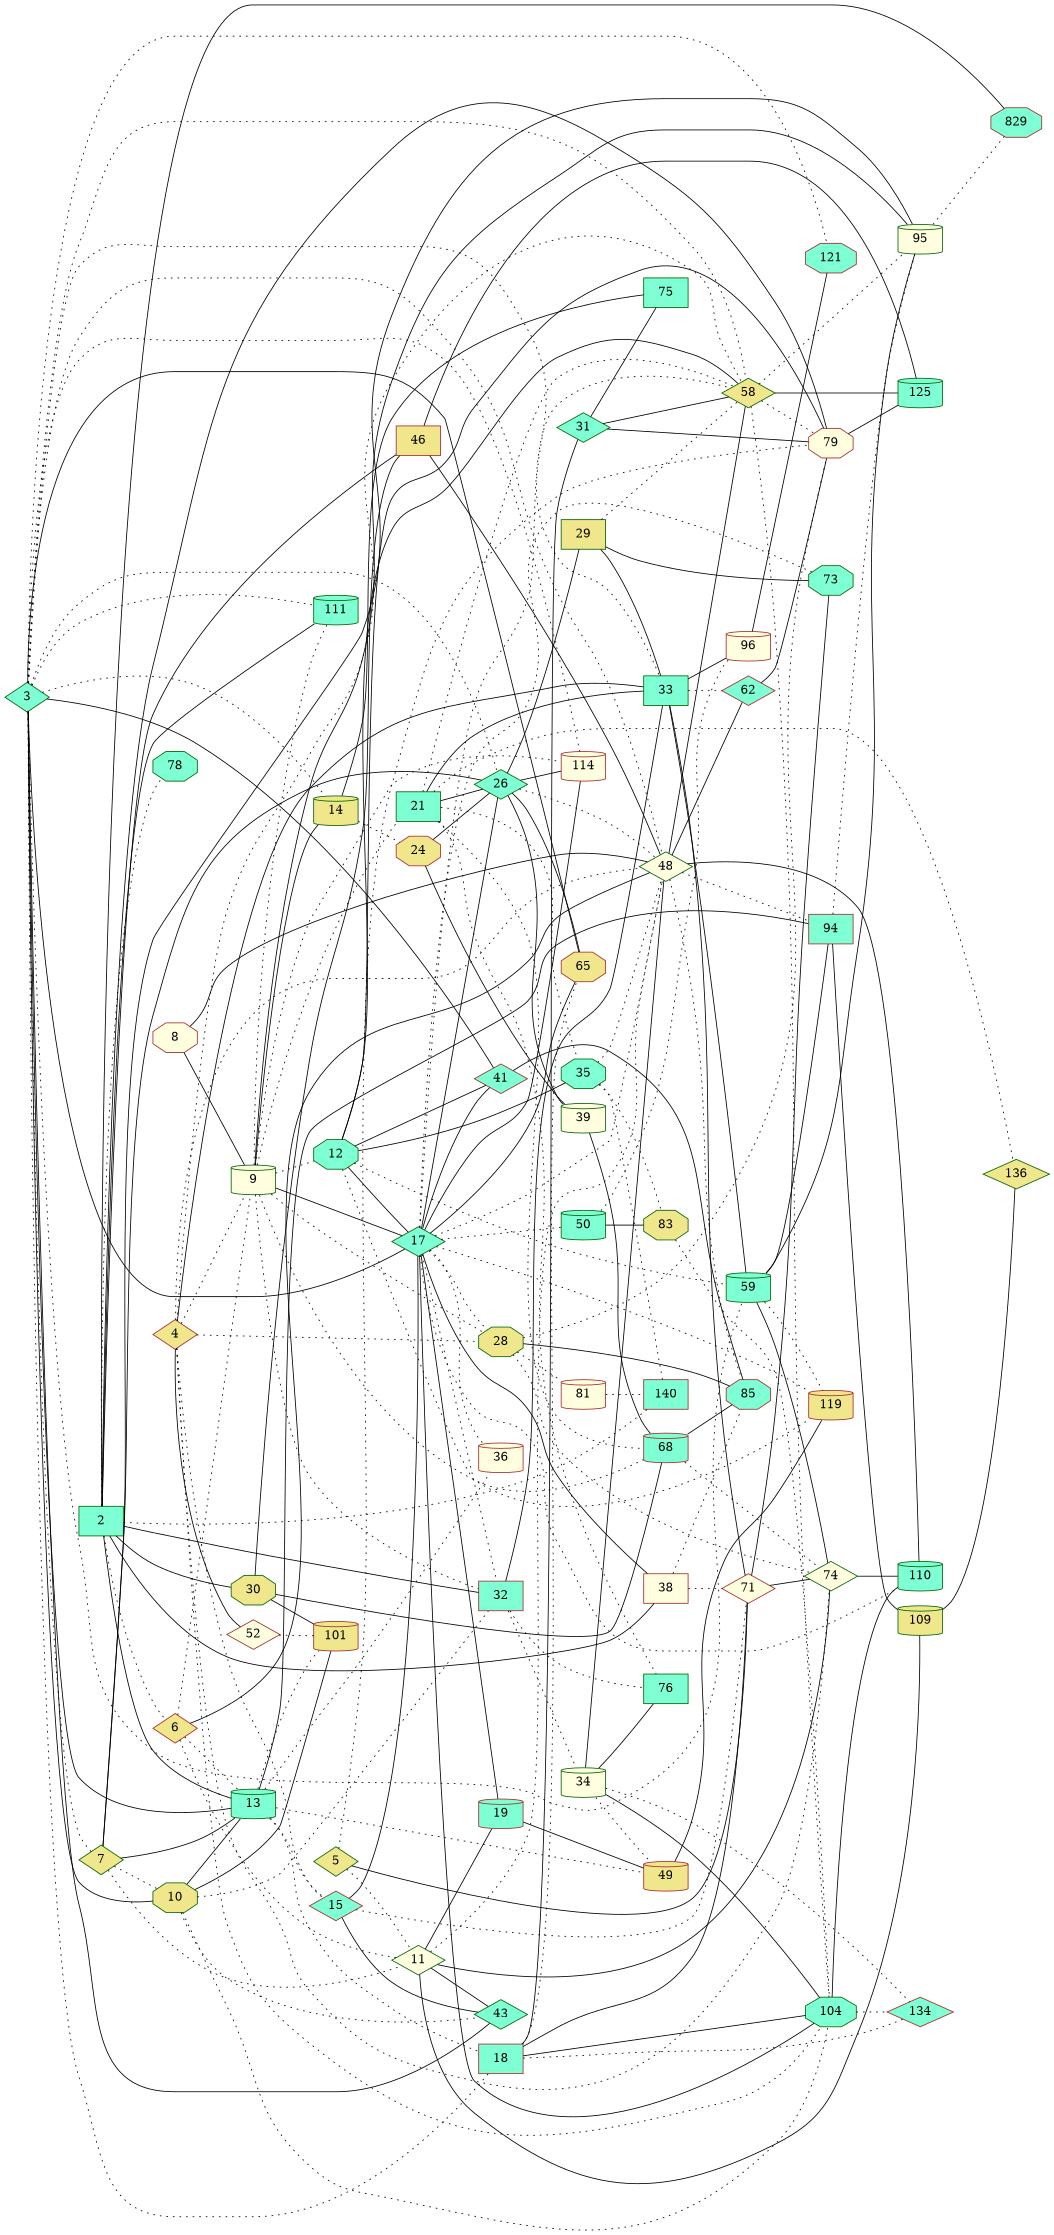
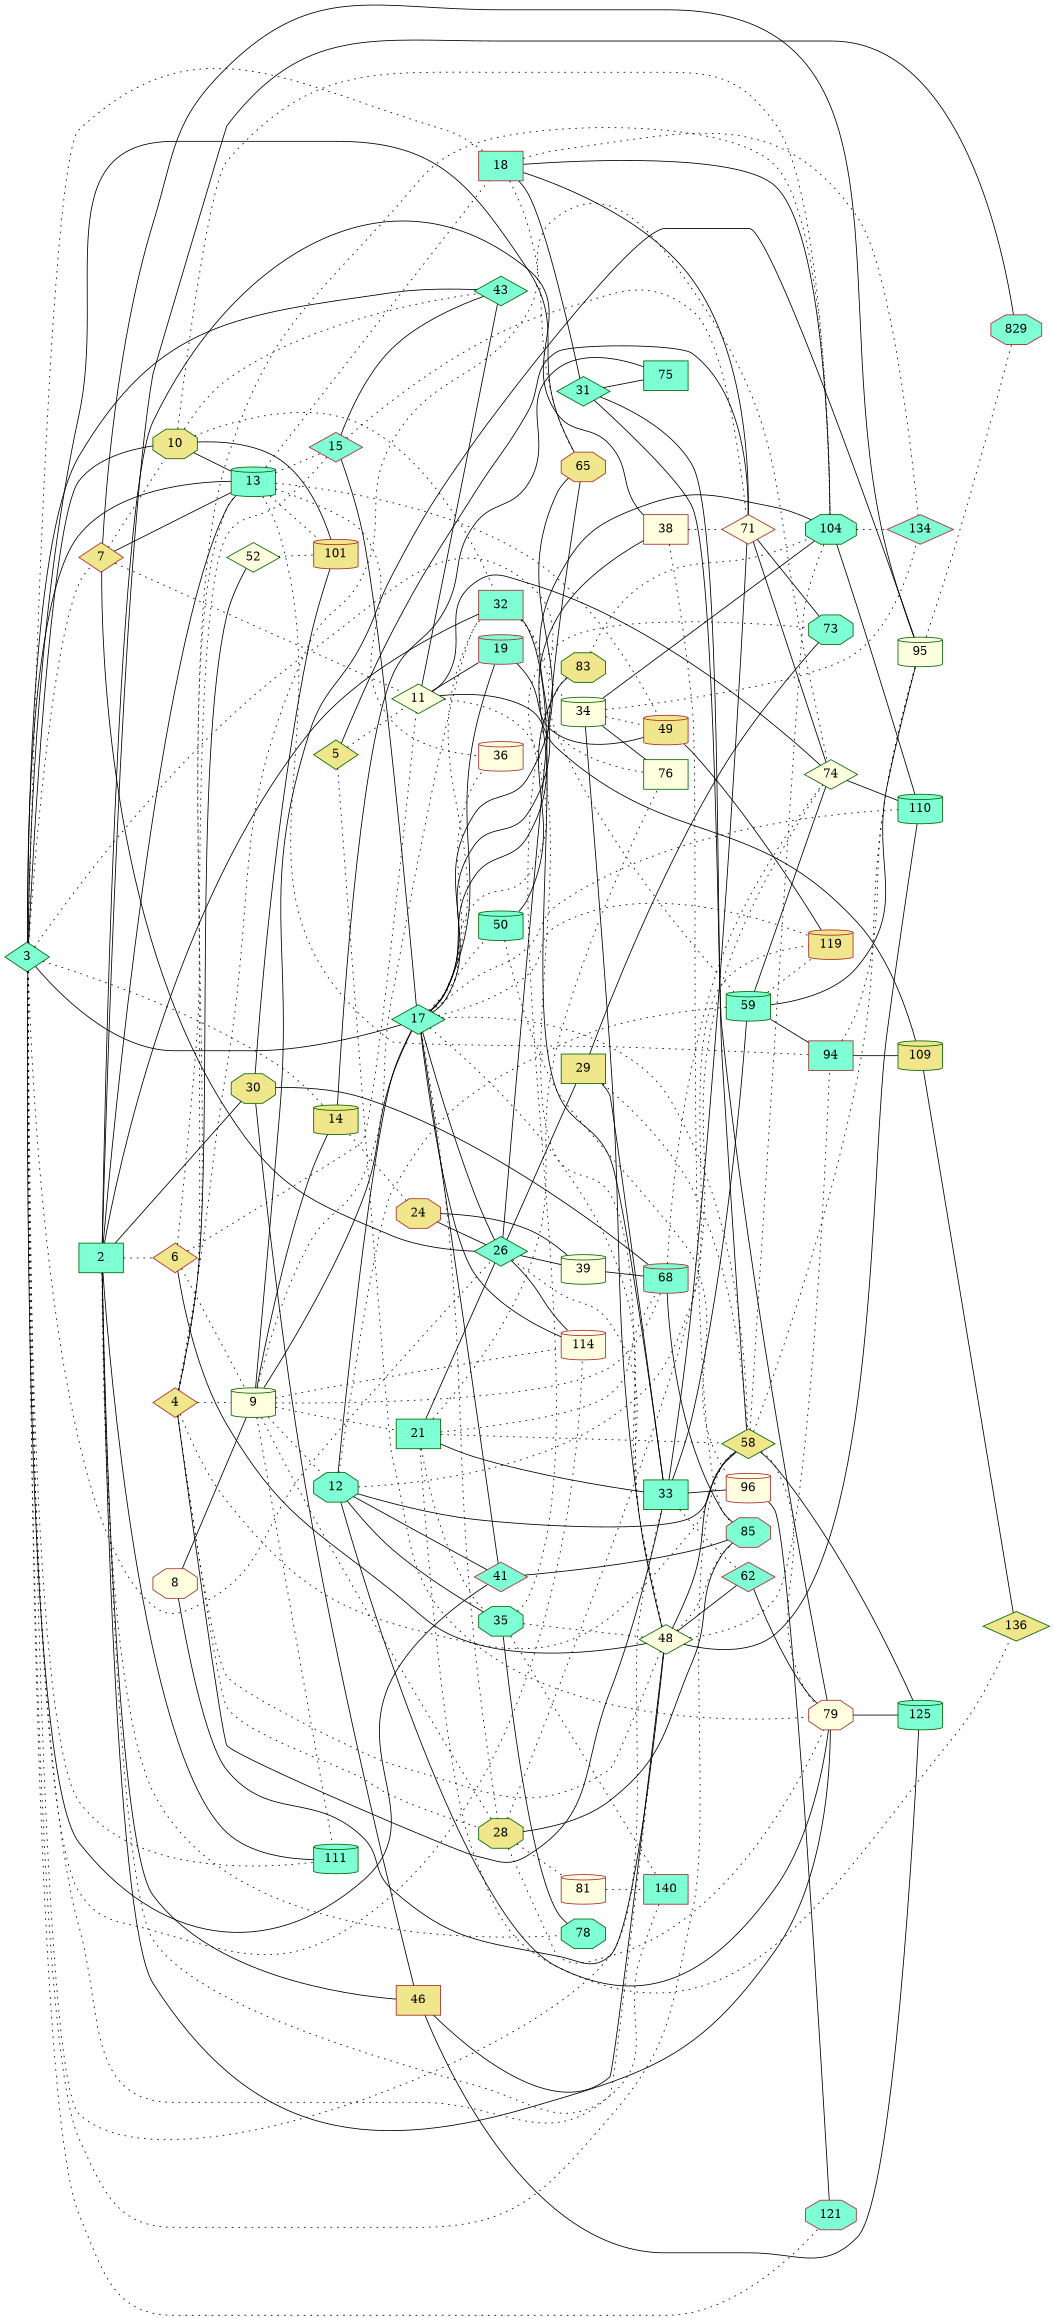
(299, 1172) -> (333, 983)
(253, 1635) -> (253, 557)
(666, 1689) -> (666, 774)
none -> (525, 1791)
(101, 1860) -> (101, 557)
